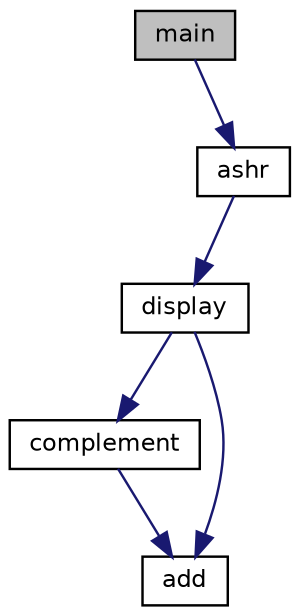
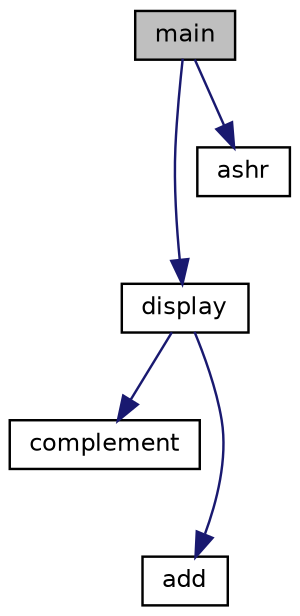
(219, 229) -> (175, 159)
(139, 502) -> none
